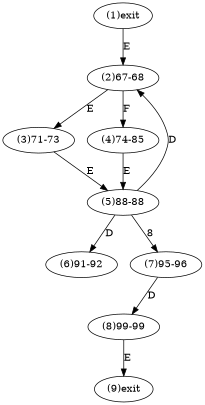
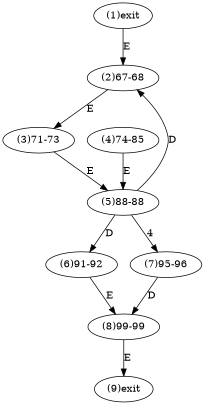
(123, 105) -> none
(150, 234) -> (150, 234)
none -> (101, 293)
